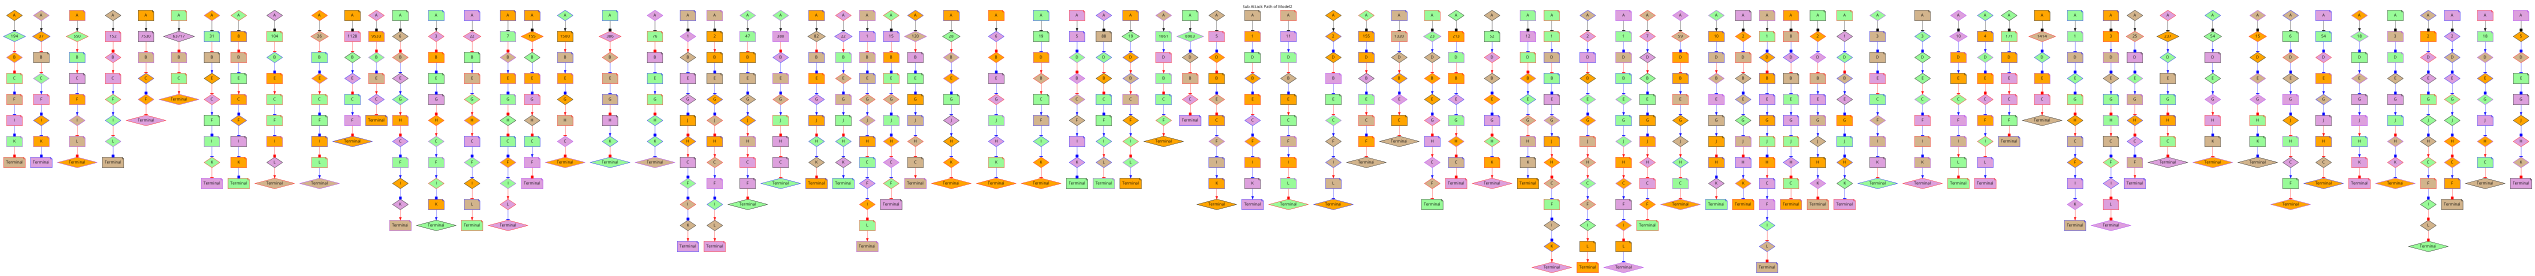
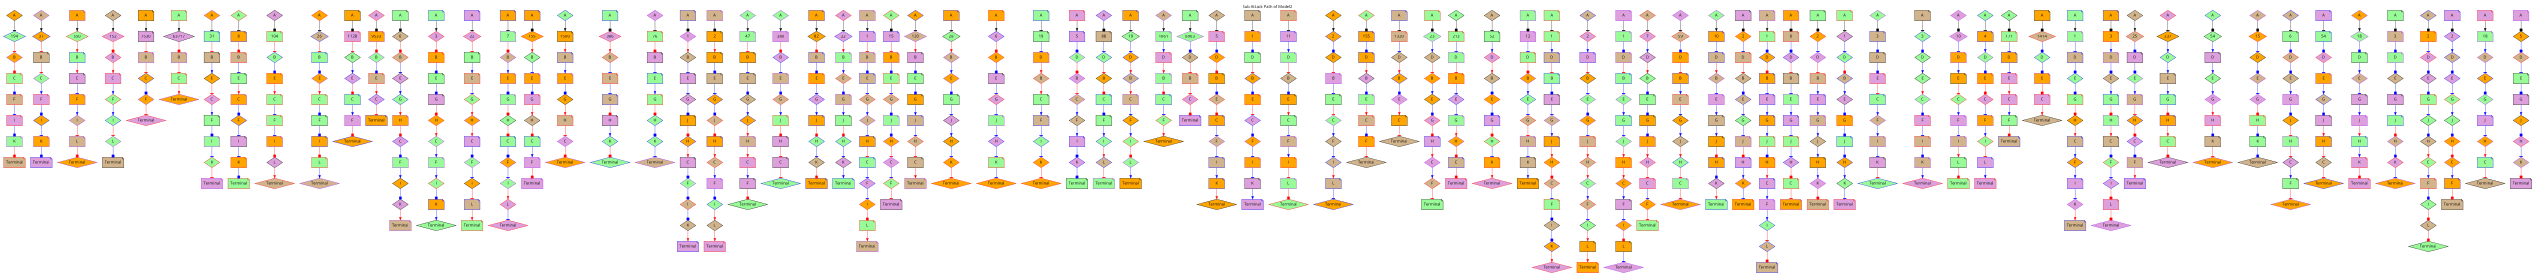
(113, 36) -> (113, 36)
(320, 36) -> (320, 36)
(817, 36) -> (817, 36)
(1456, 36) -> (1456, 36)
